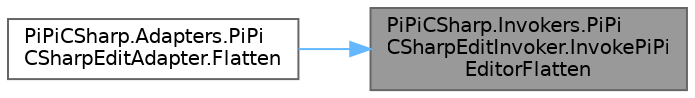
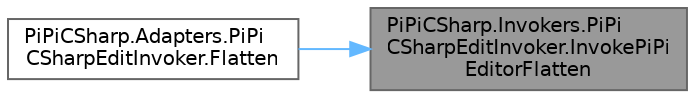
(153, 49) -> (153, 49)
